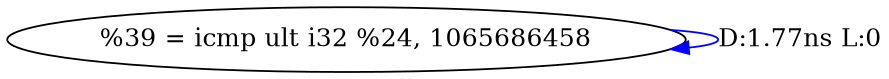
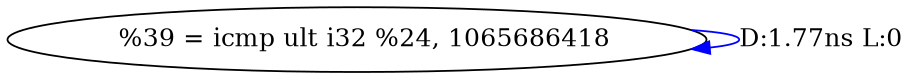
(346, 40) -> (357, 40)
